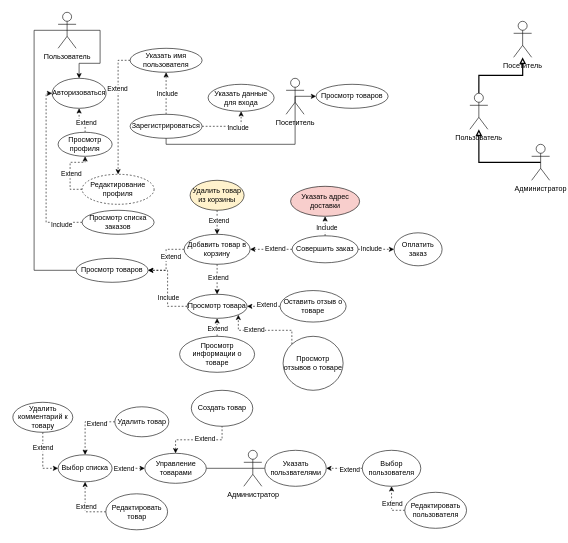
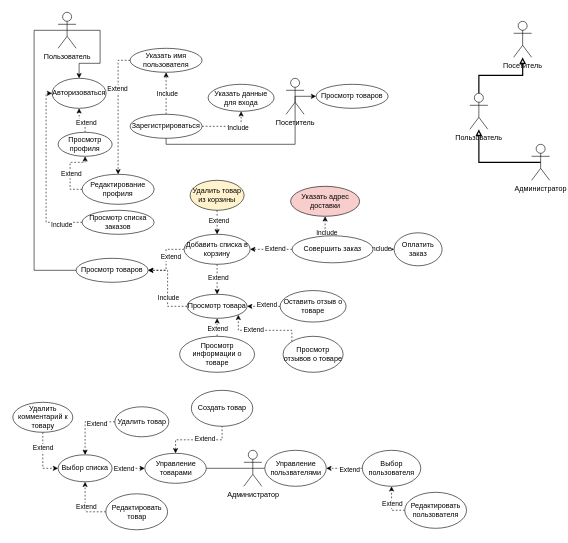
(118, 189) -> (118, 189)
(217, 249) -> (217, 249)
(325, 249) -> (332, 249)
(313, 363) -> (313, 354)
(296, 468) -> (296, 468)
